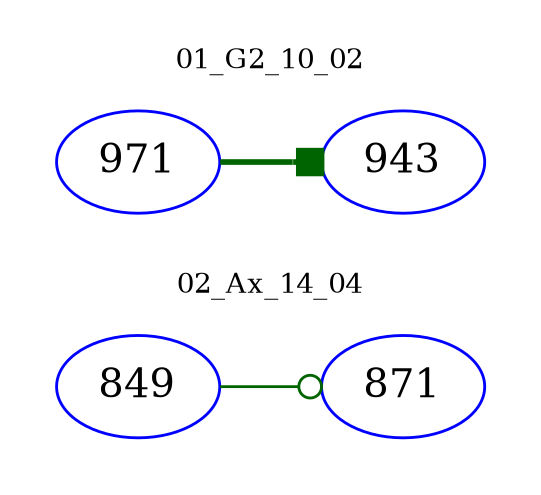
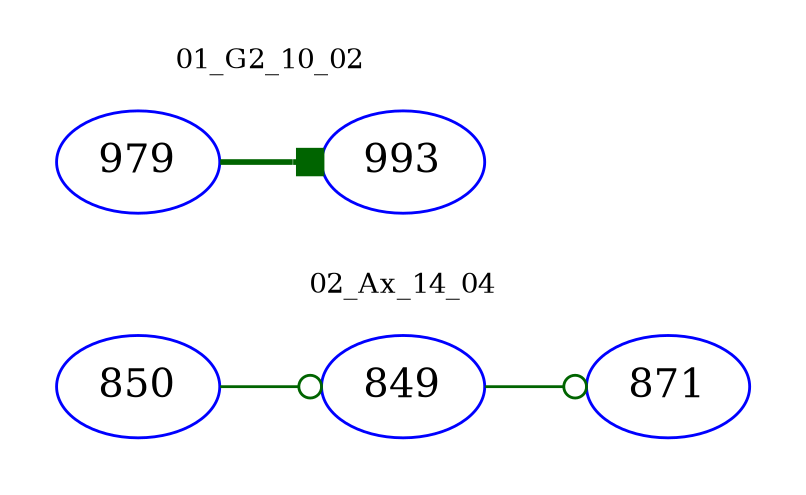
(138, 162) -> (138, 162)
(403, 162) -> (403, 162)
none -> (138, 387)
